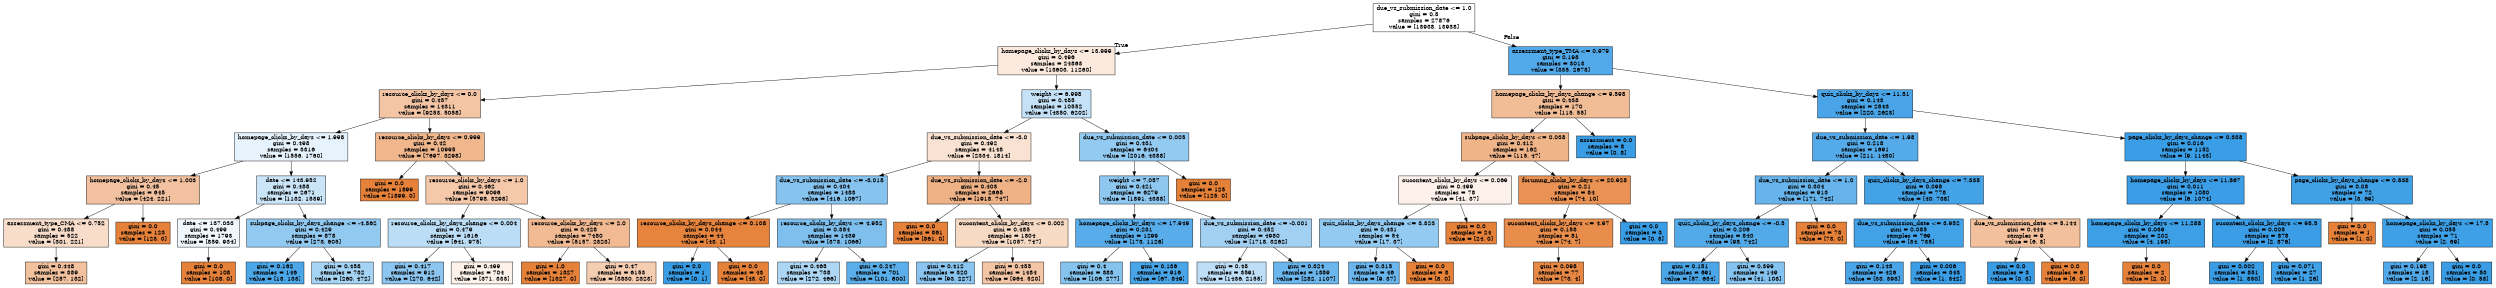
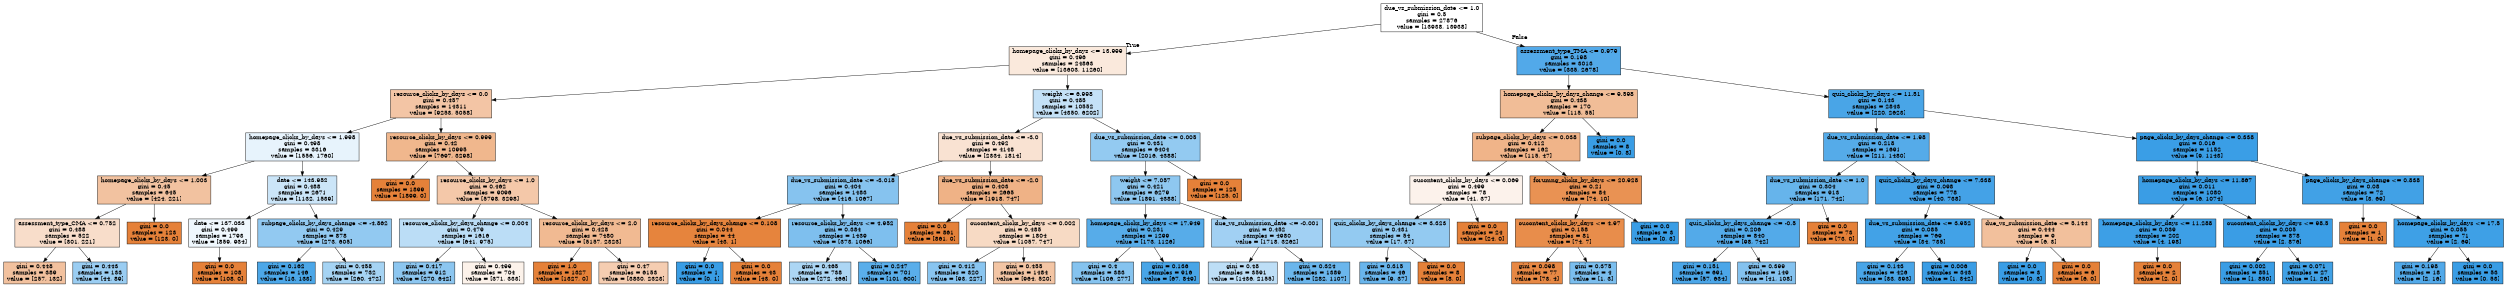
(1606, 147) -> (1611, 147)
none -> (100, 273)
none -> (1593, 273)
